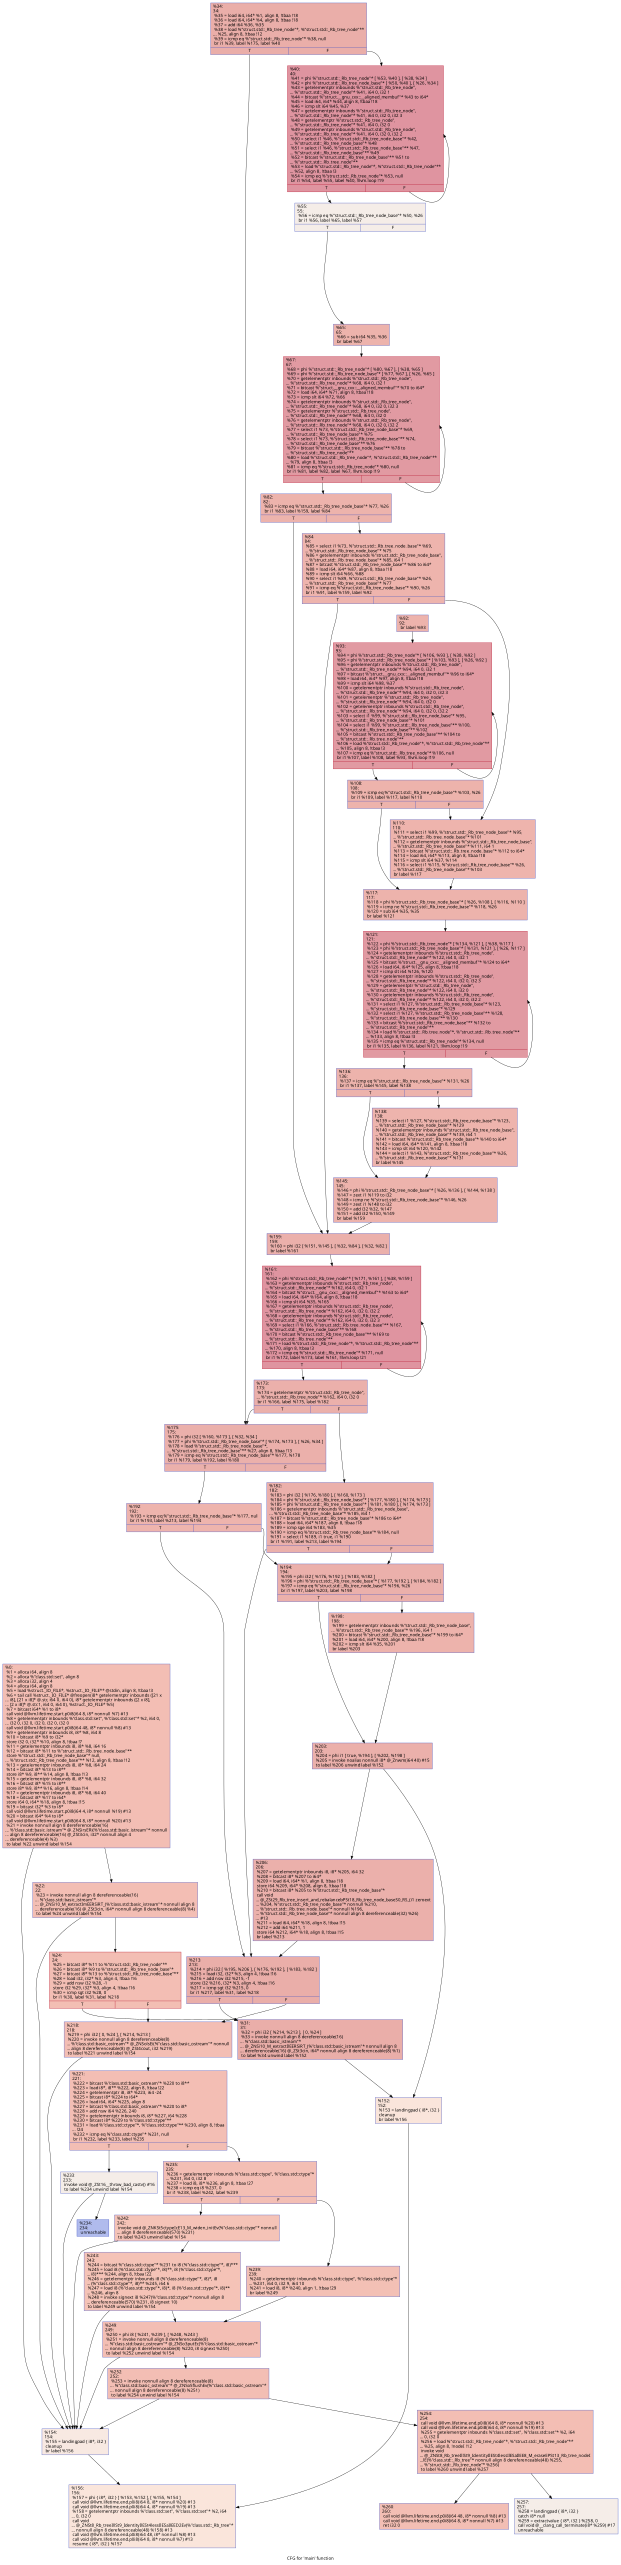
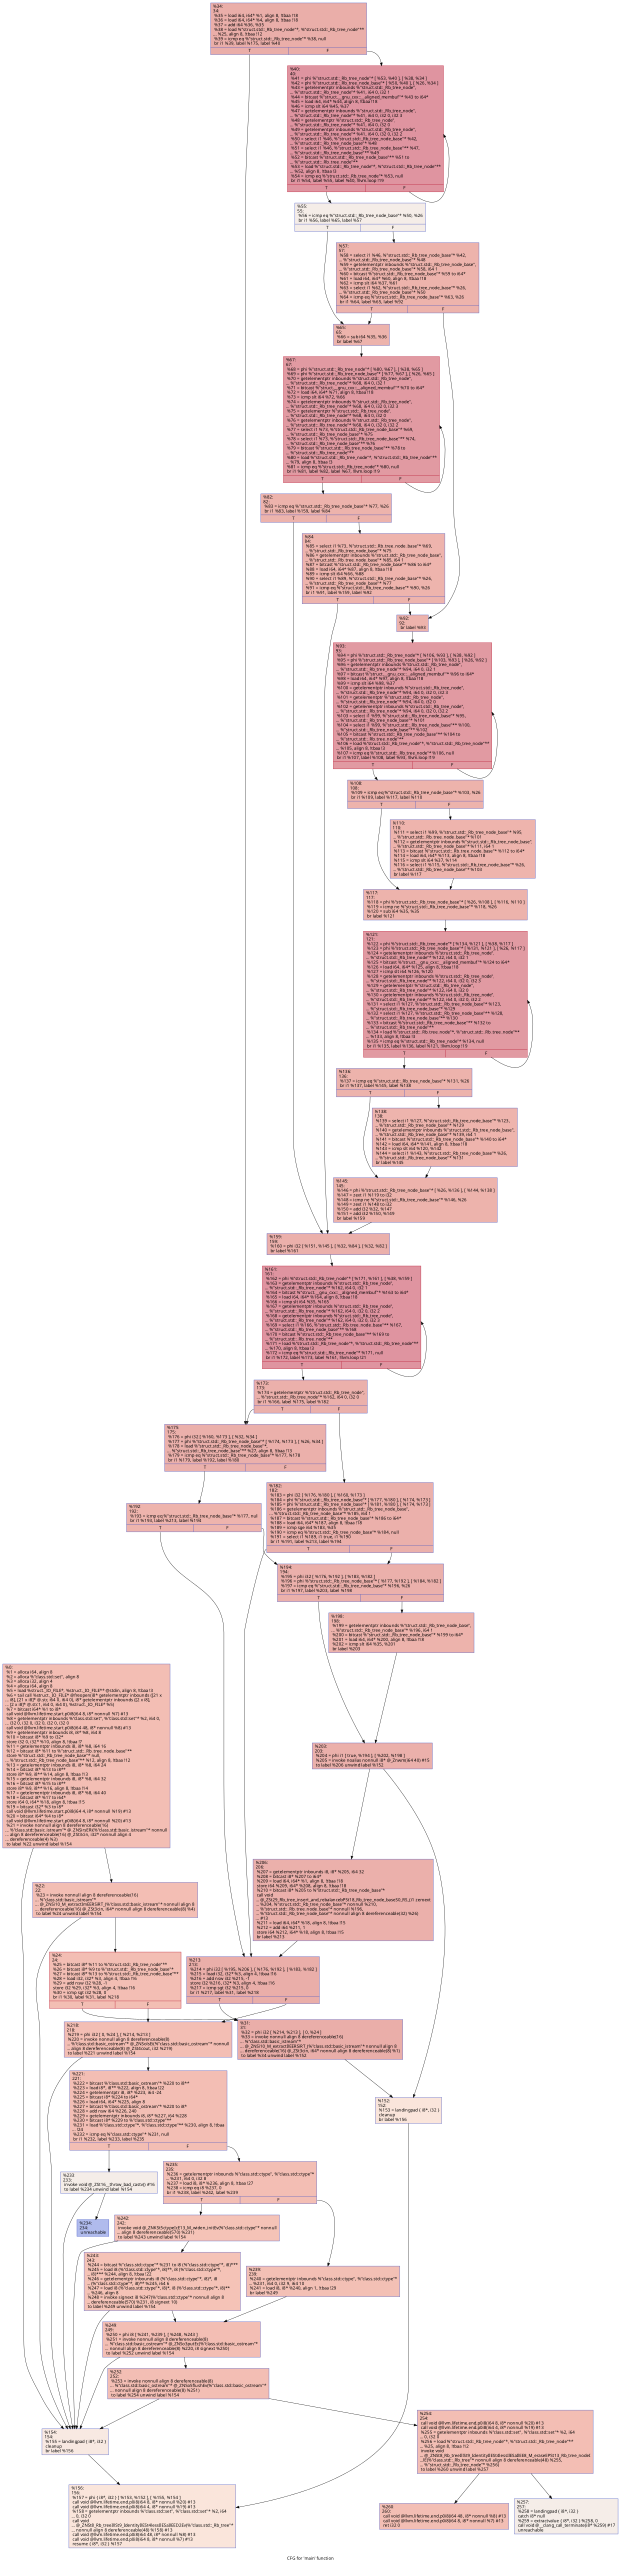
none -> (408, 278)
(509, 692) -> (409, 608)
(446, 2446) -> (444, 2446)
